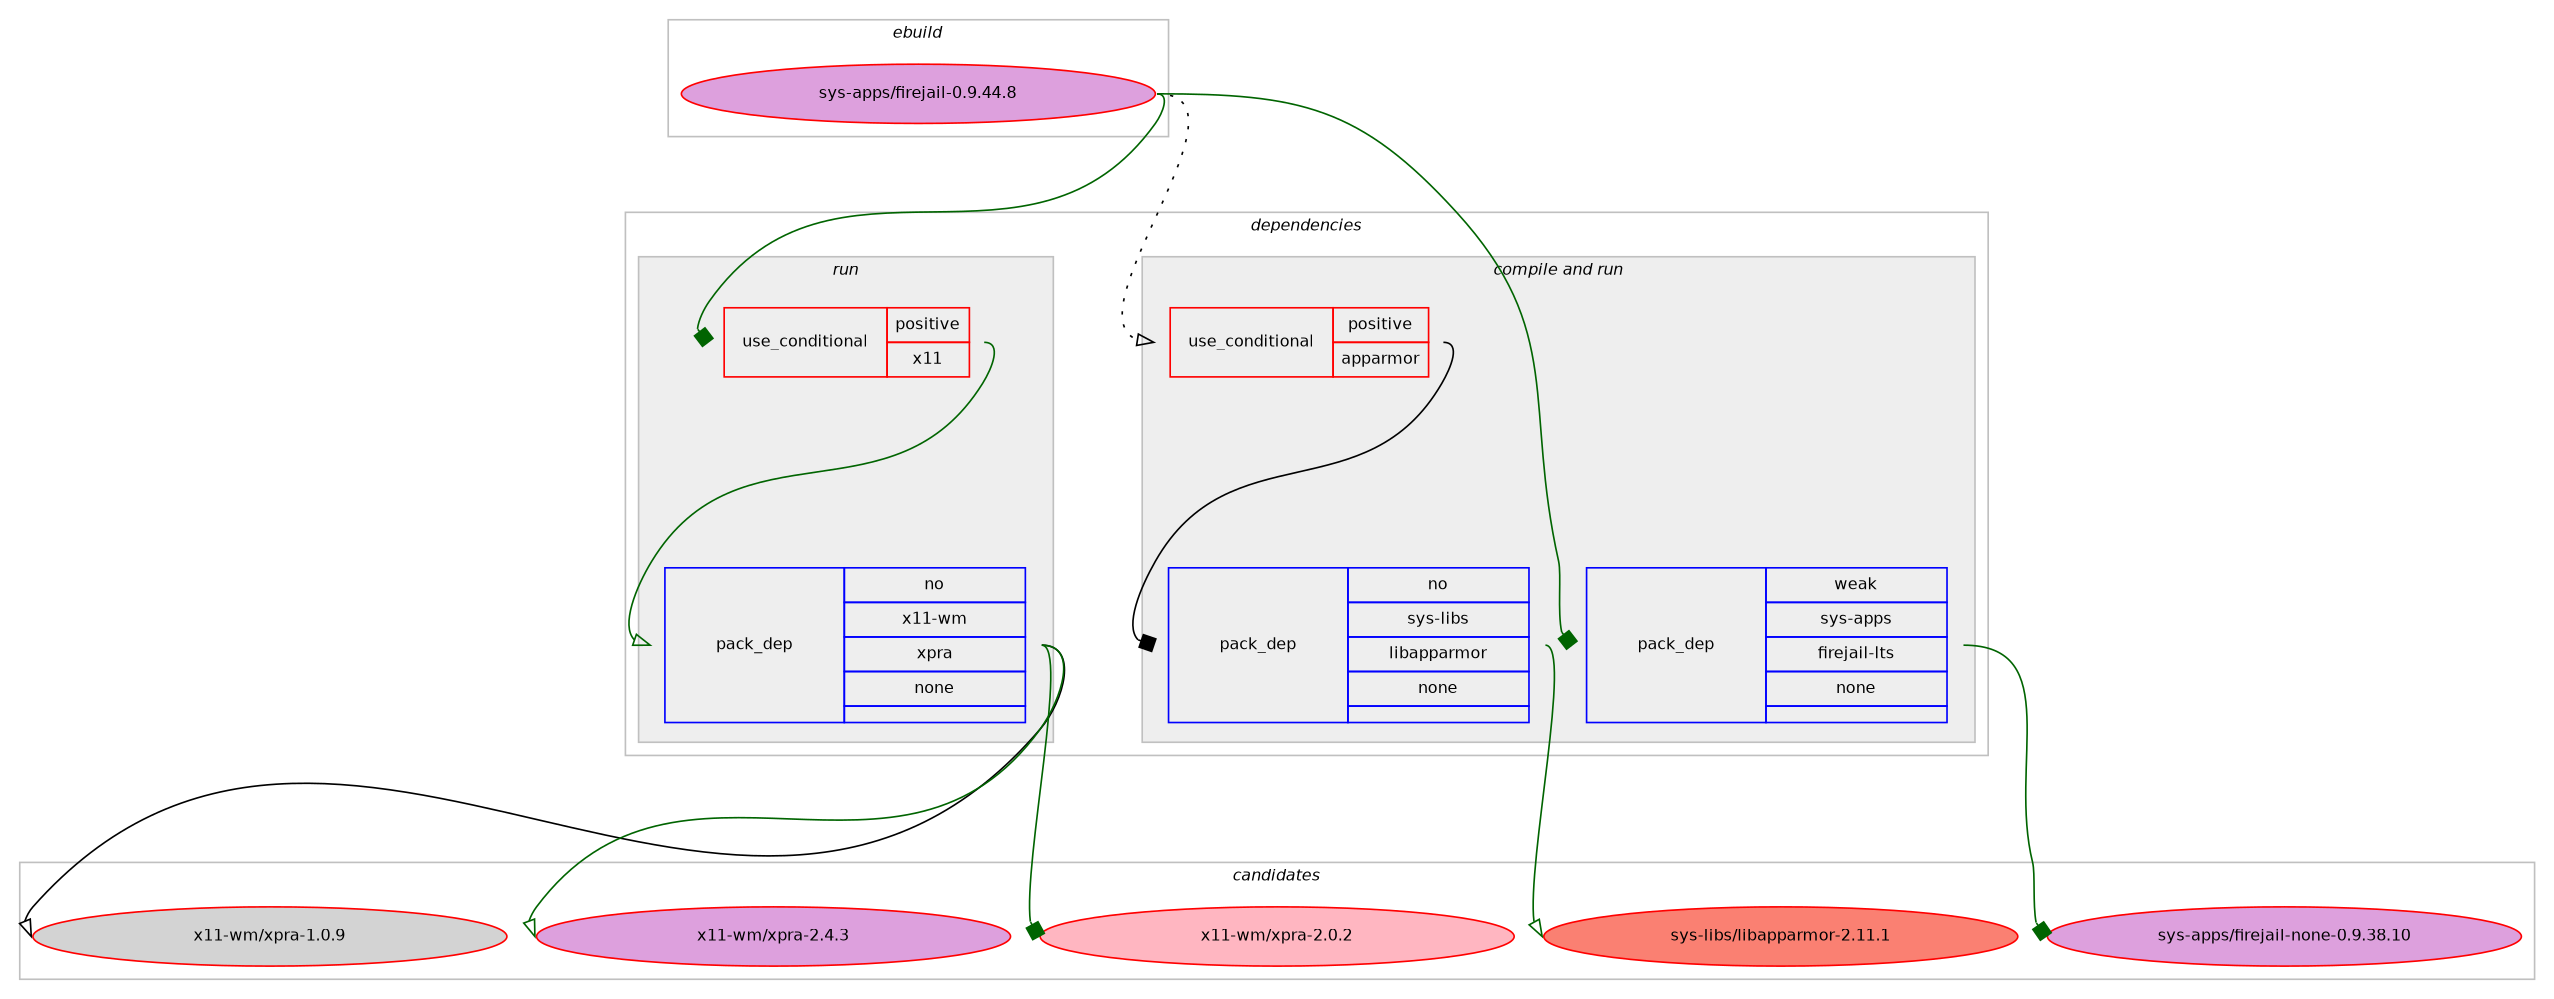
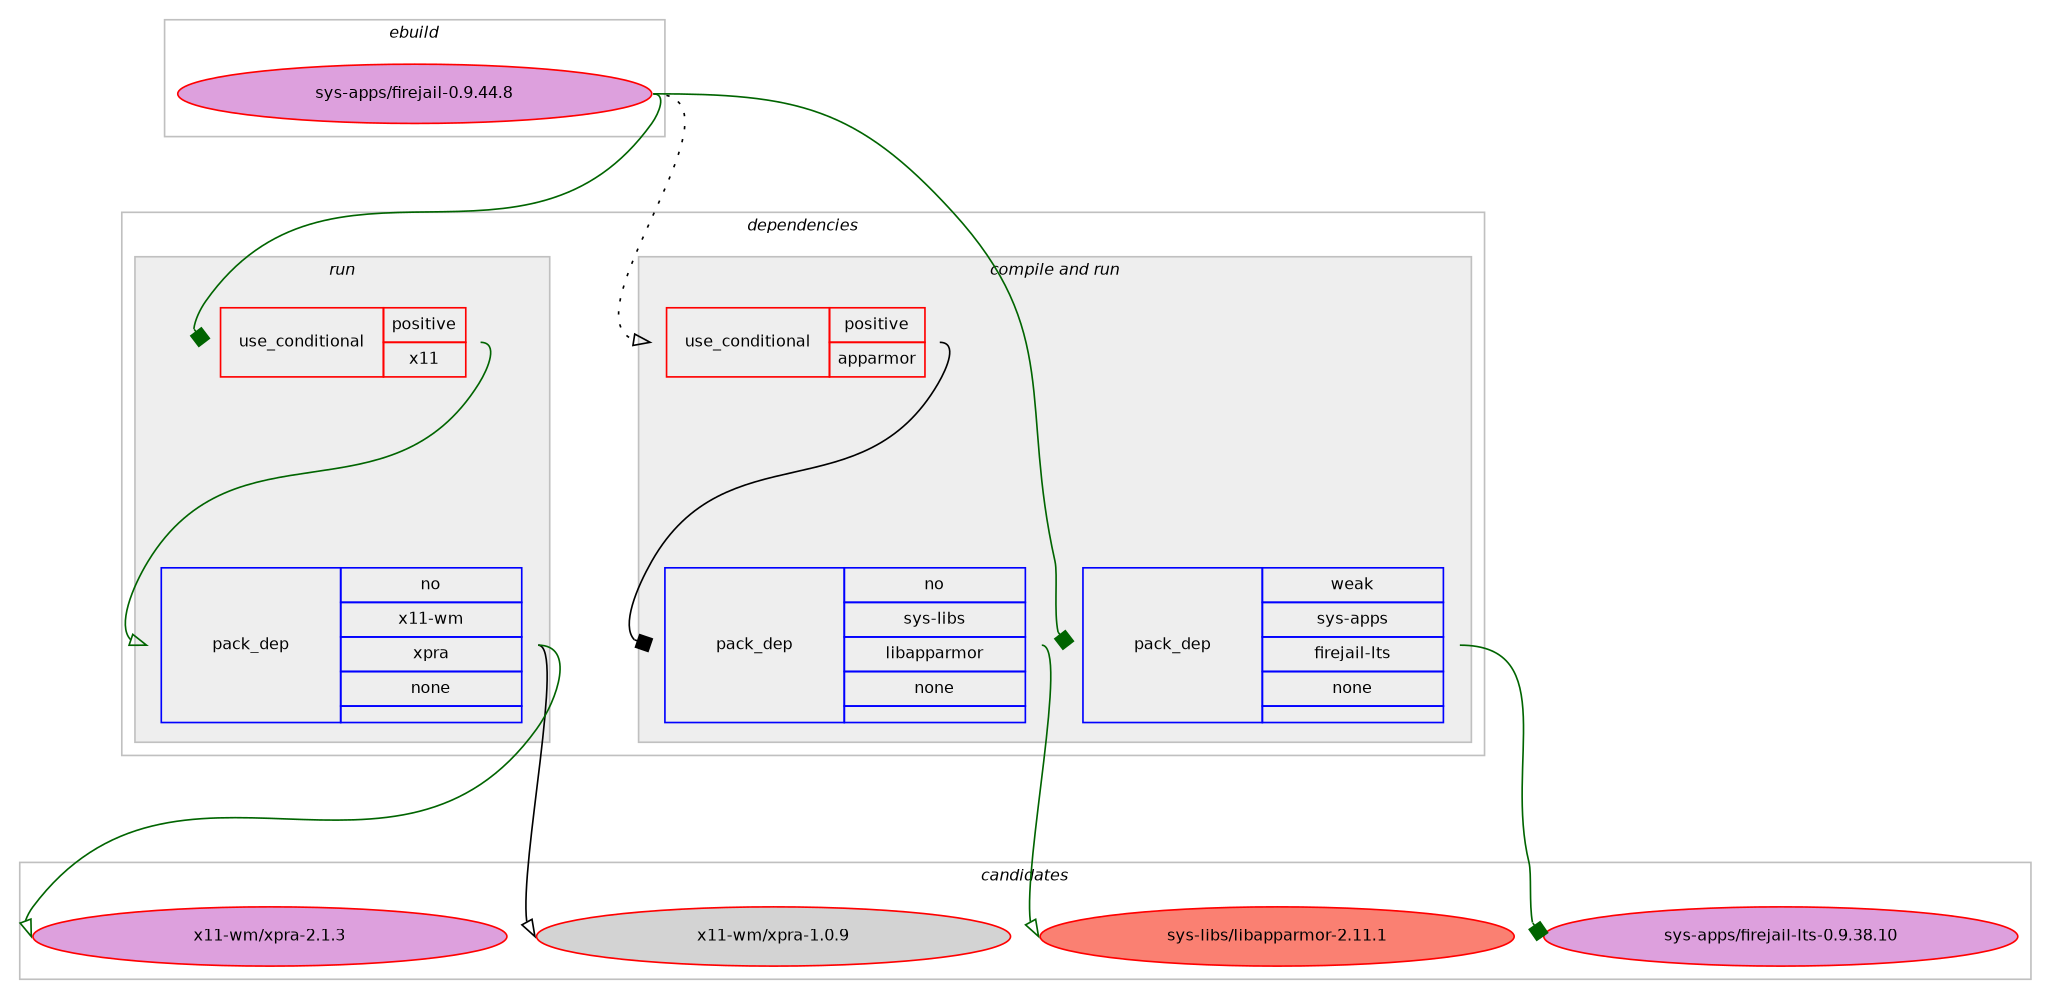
(774, 936) -> (270, 936)
(1277, 936) -> none
(2284, 936) -> (1781, 936)
